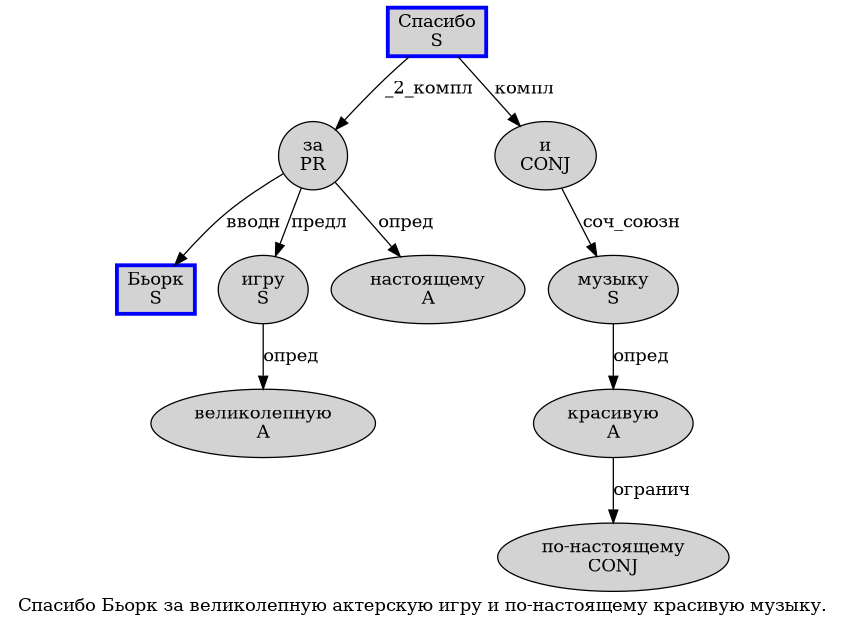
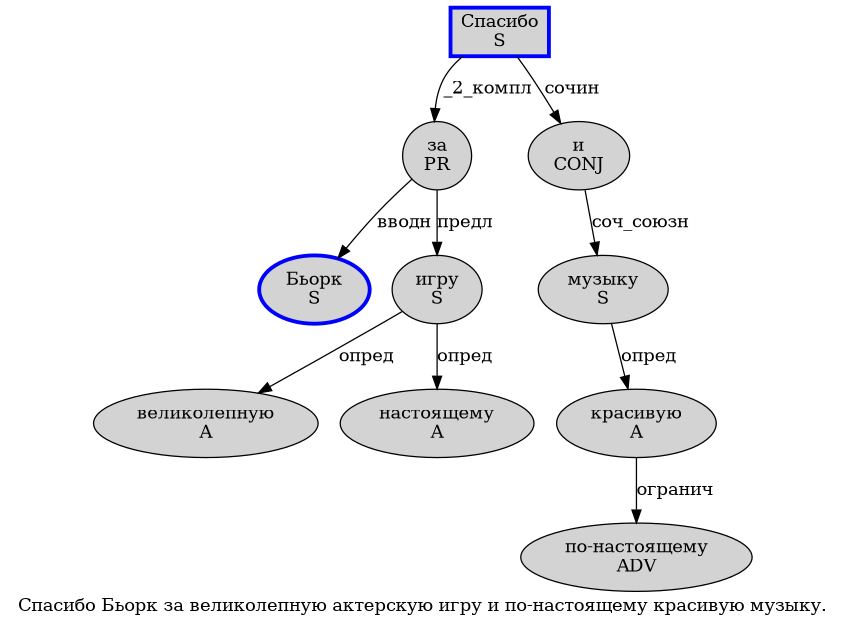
(525, 89) -> (572, 89)
(363, 214) -> (437, 350)
(156, 290) -> (314, 290)
(613, 557) -> (636, 557)
